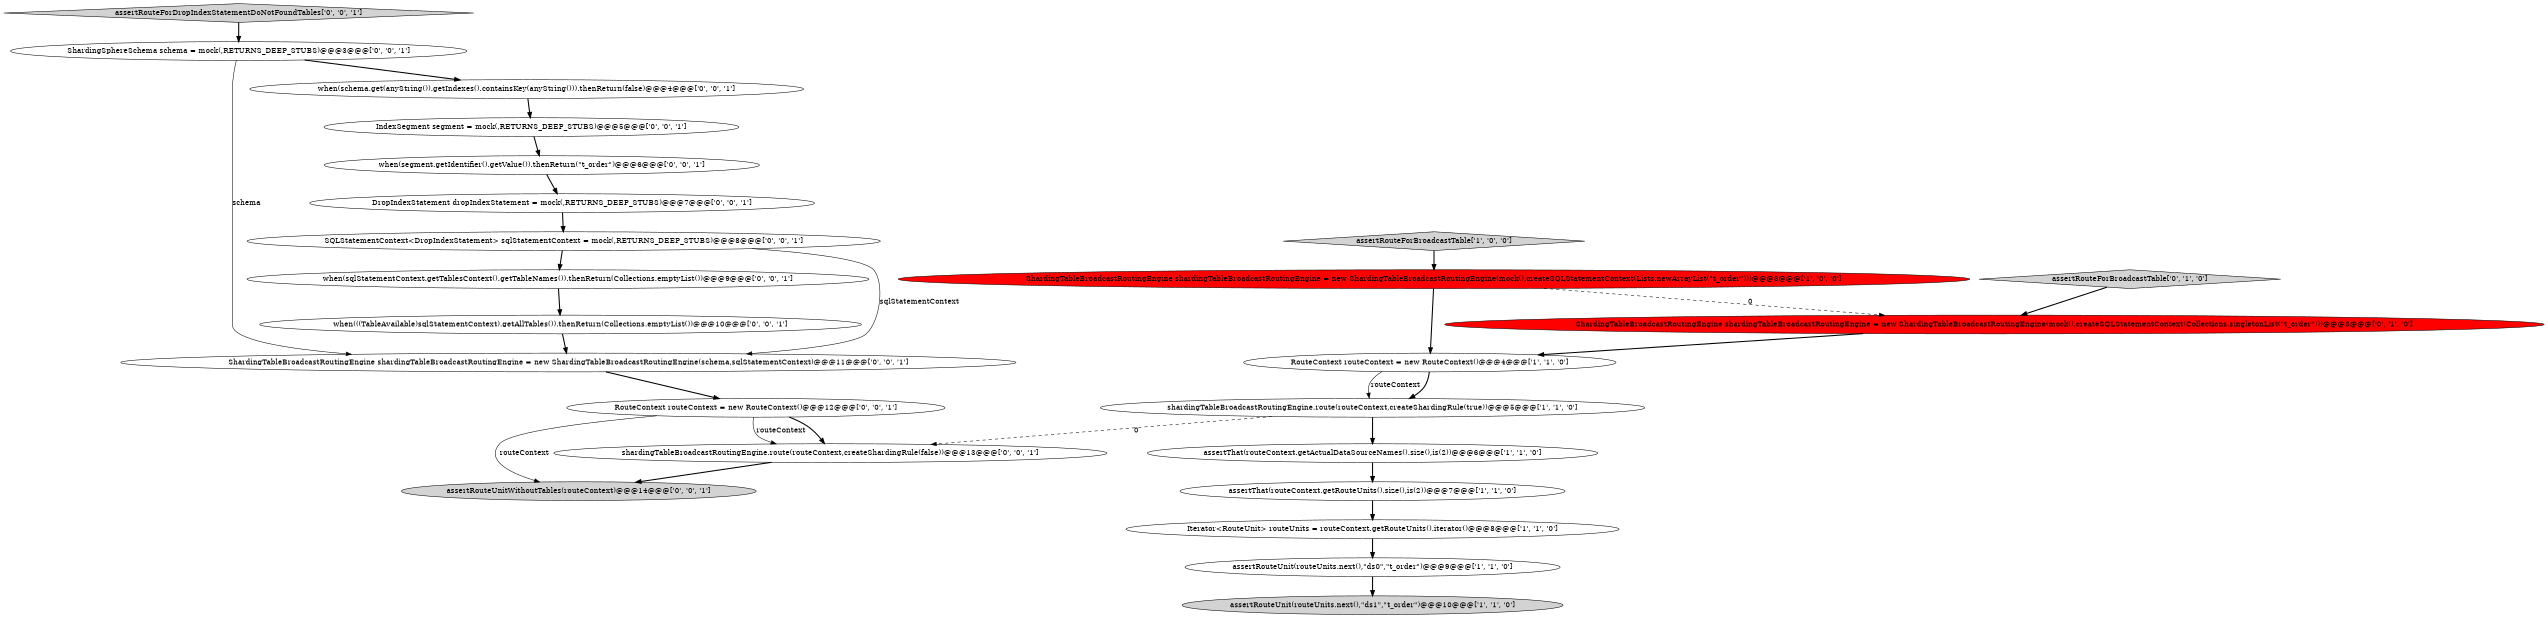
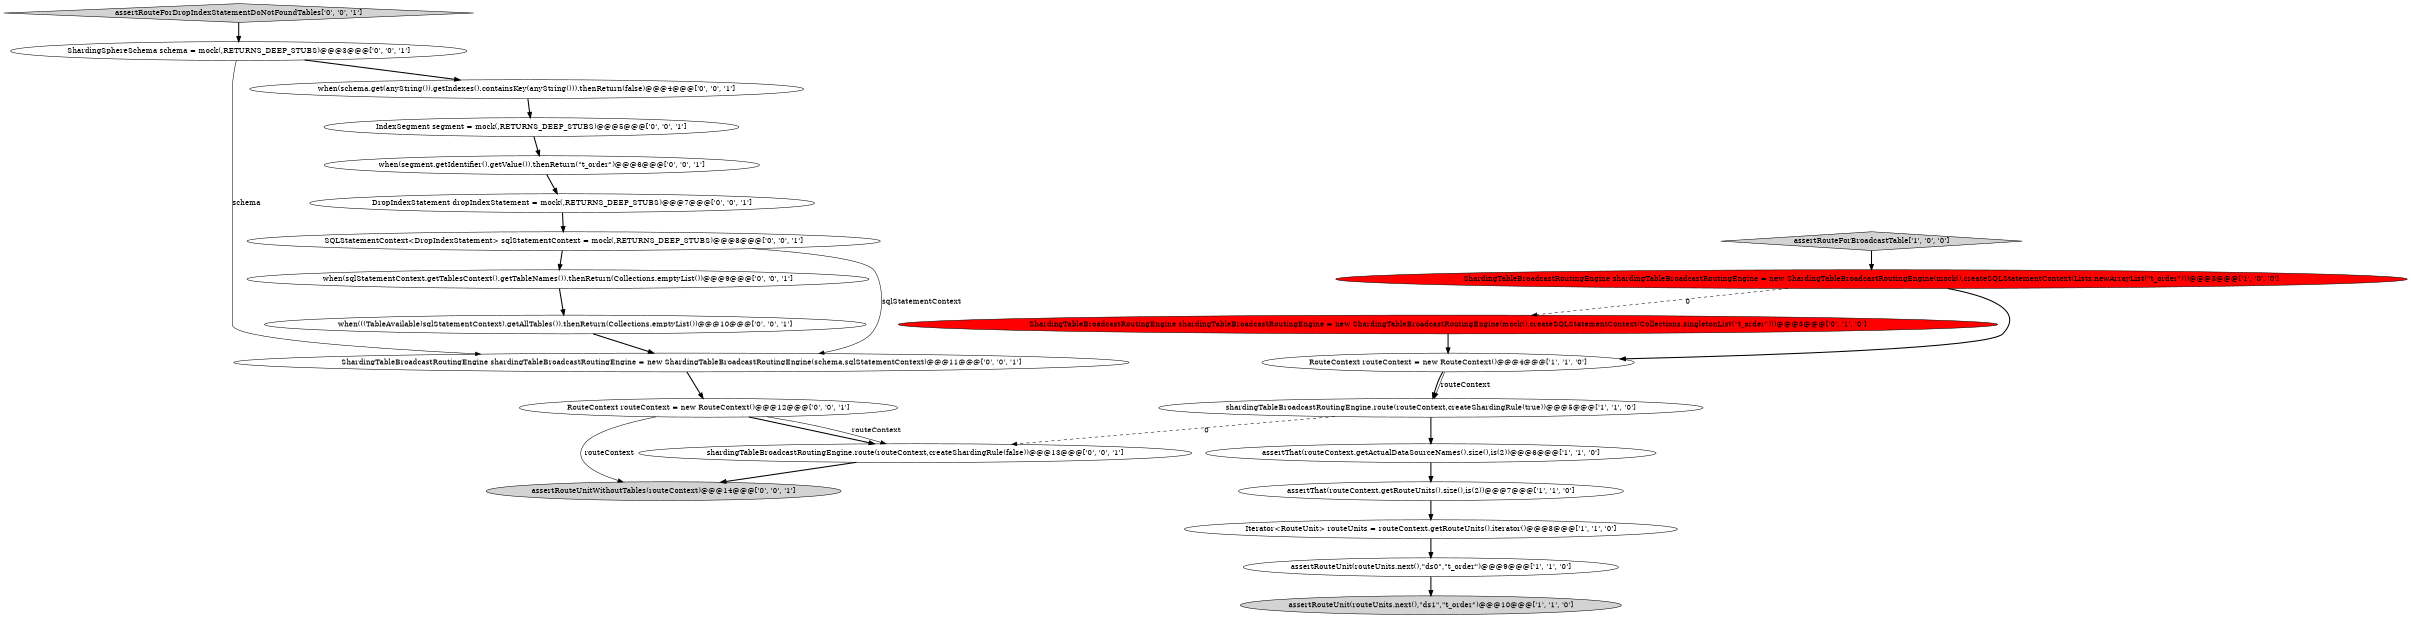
(2130, 279) -> none
